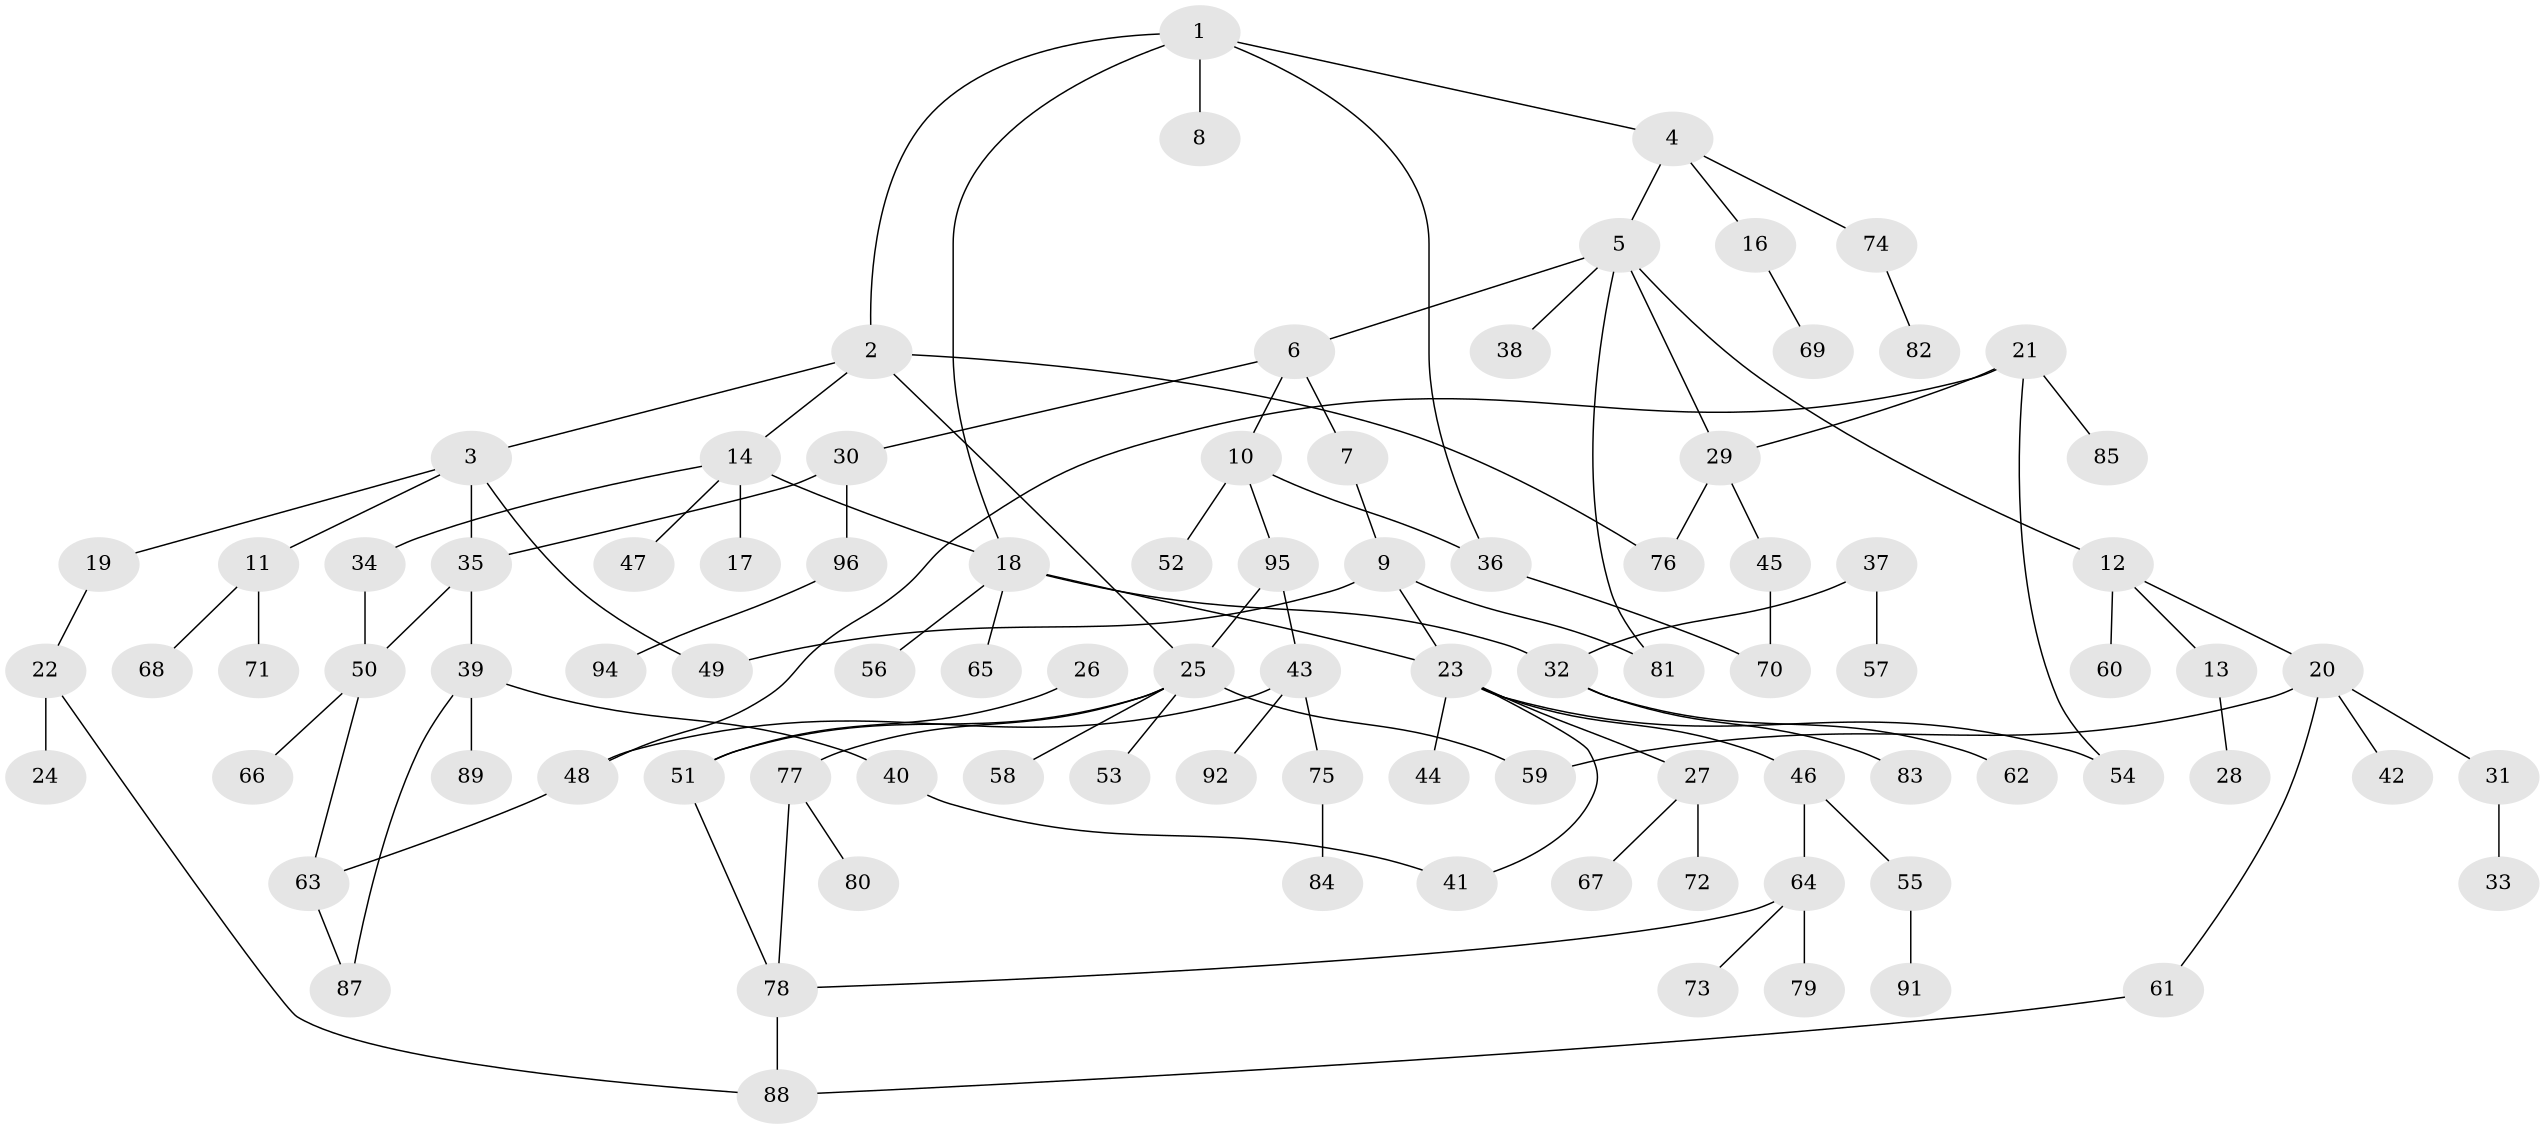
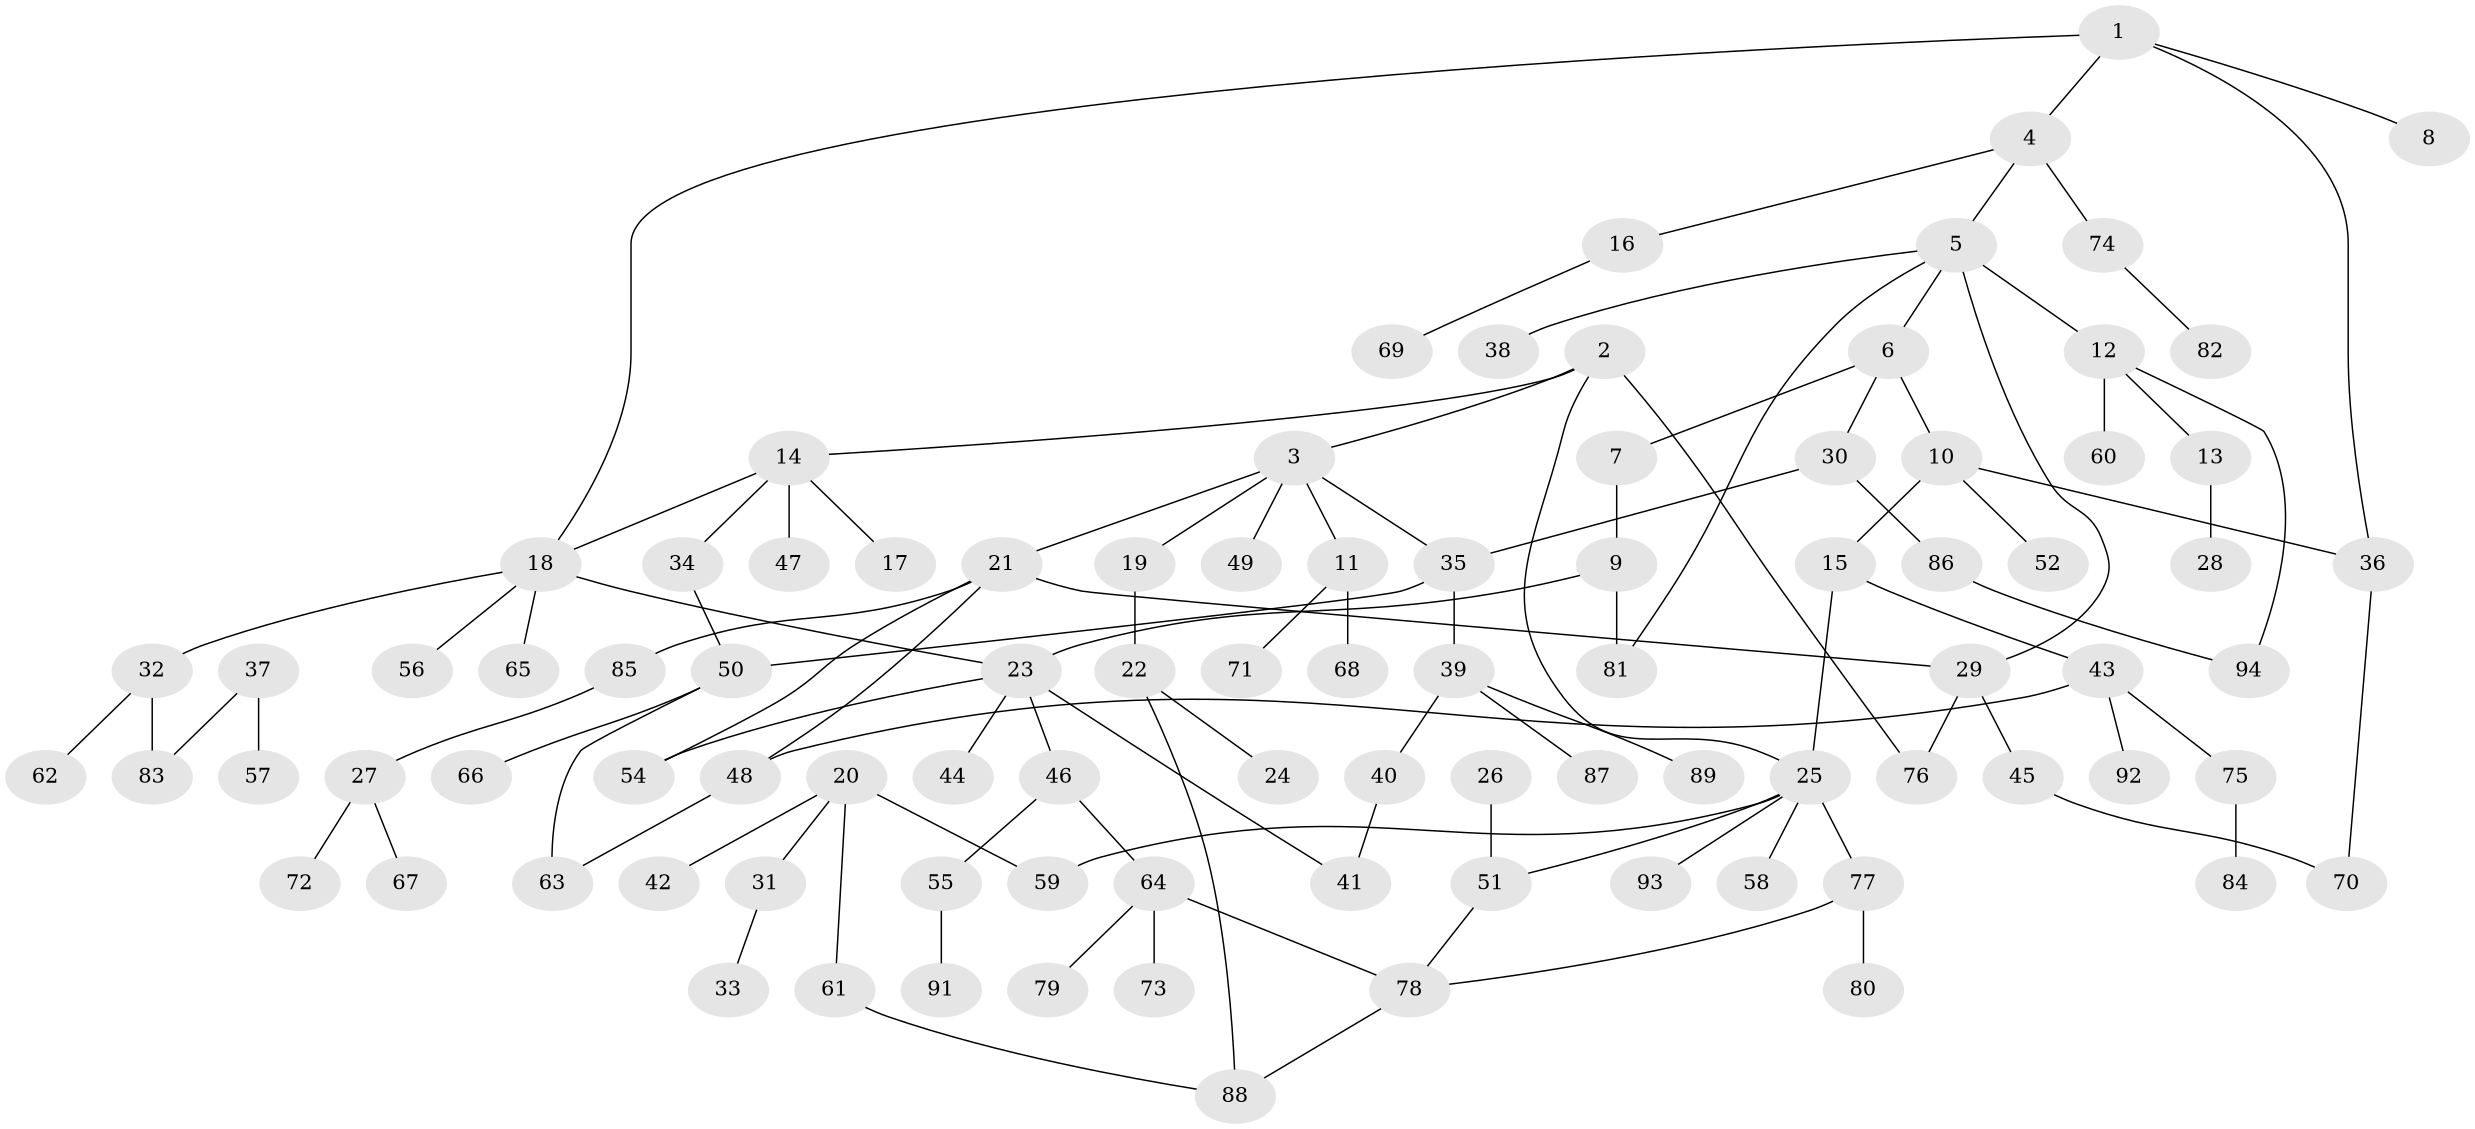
(940, 106) -> none
none -> (1148, 511)
(847, 565) -> (1942, 565)
(1278, 565) -> (1835, 565)
(1717, 618) -> (206, 724)
(2218, 618) -> (2279, 467)
(1053, 627) -> none
(1573, 726) -> (495, 724)
(1110, 777) -> (1651, 884)
(330, 937) -> none
